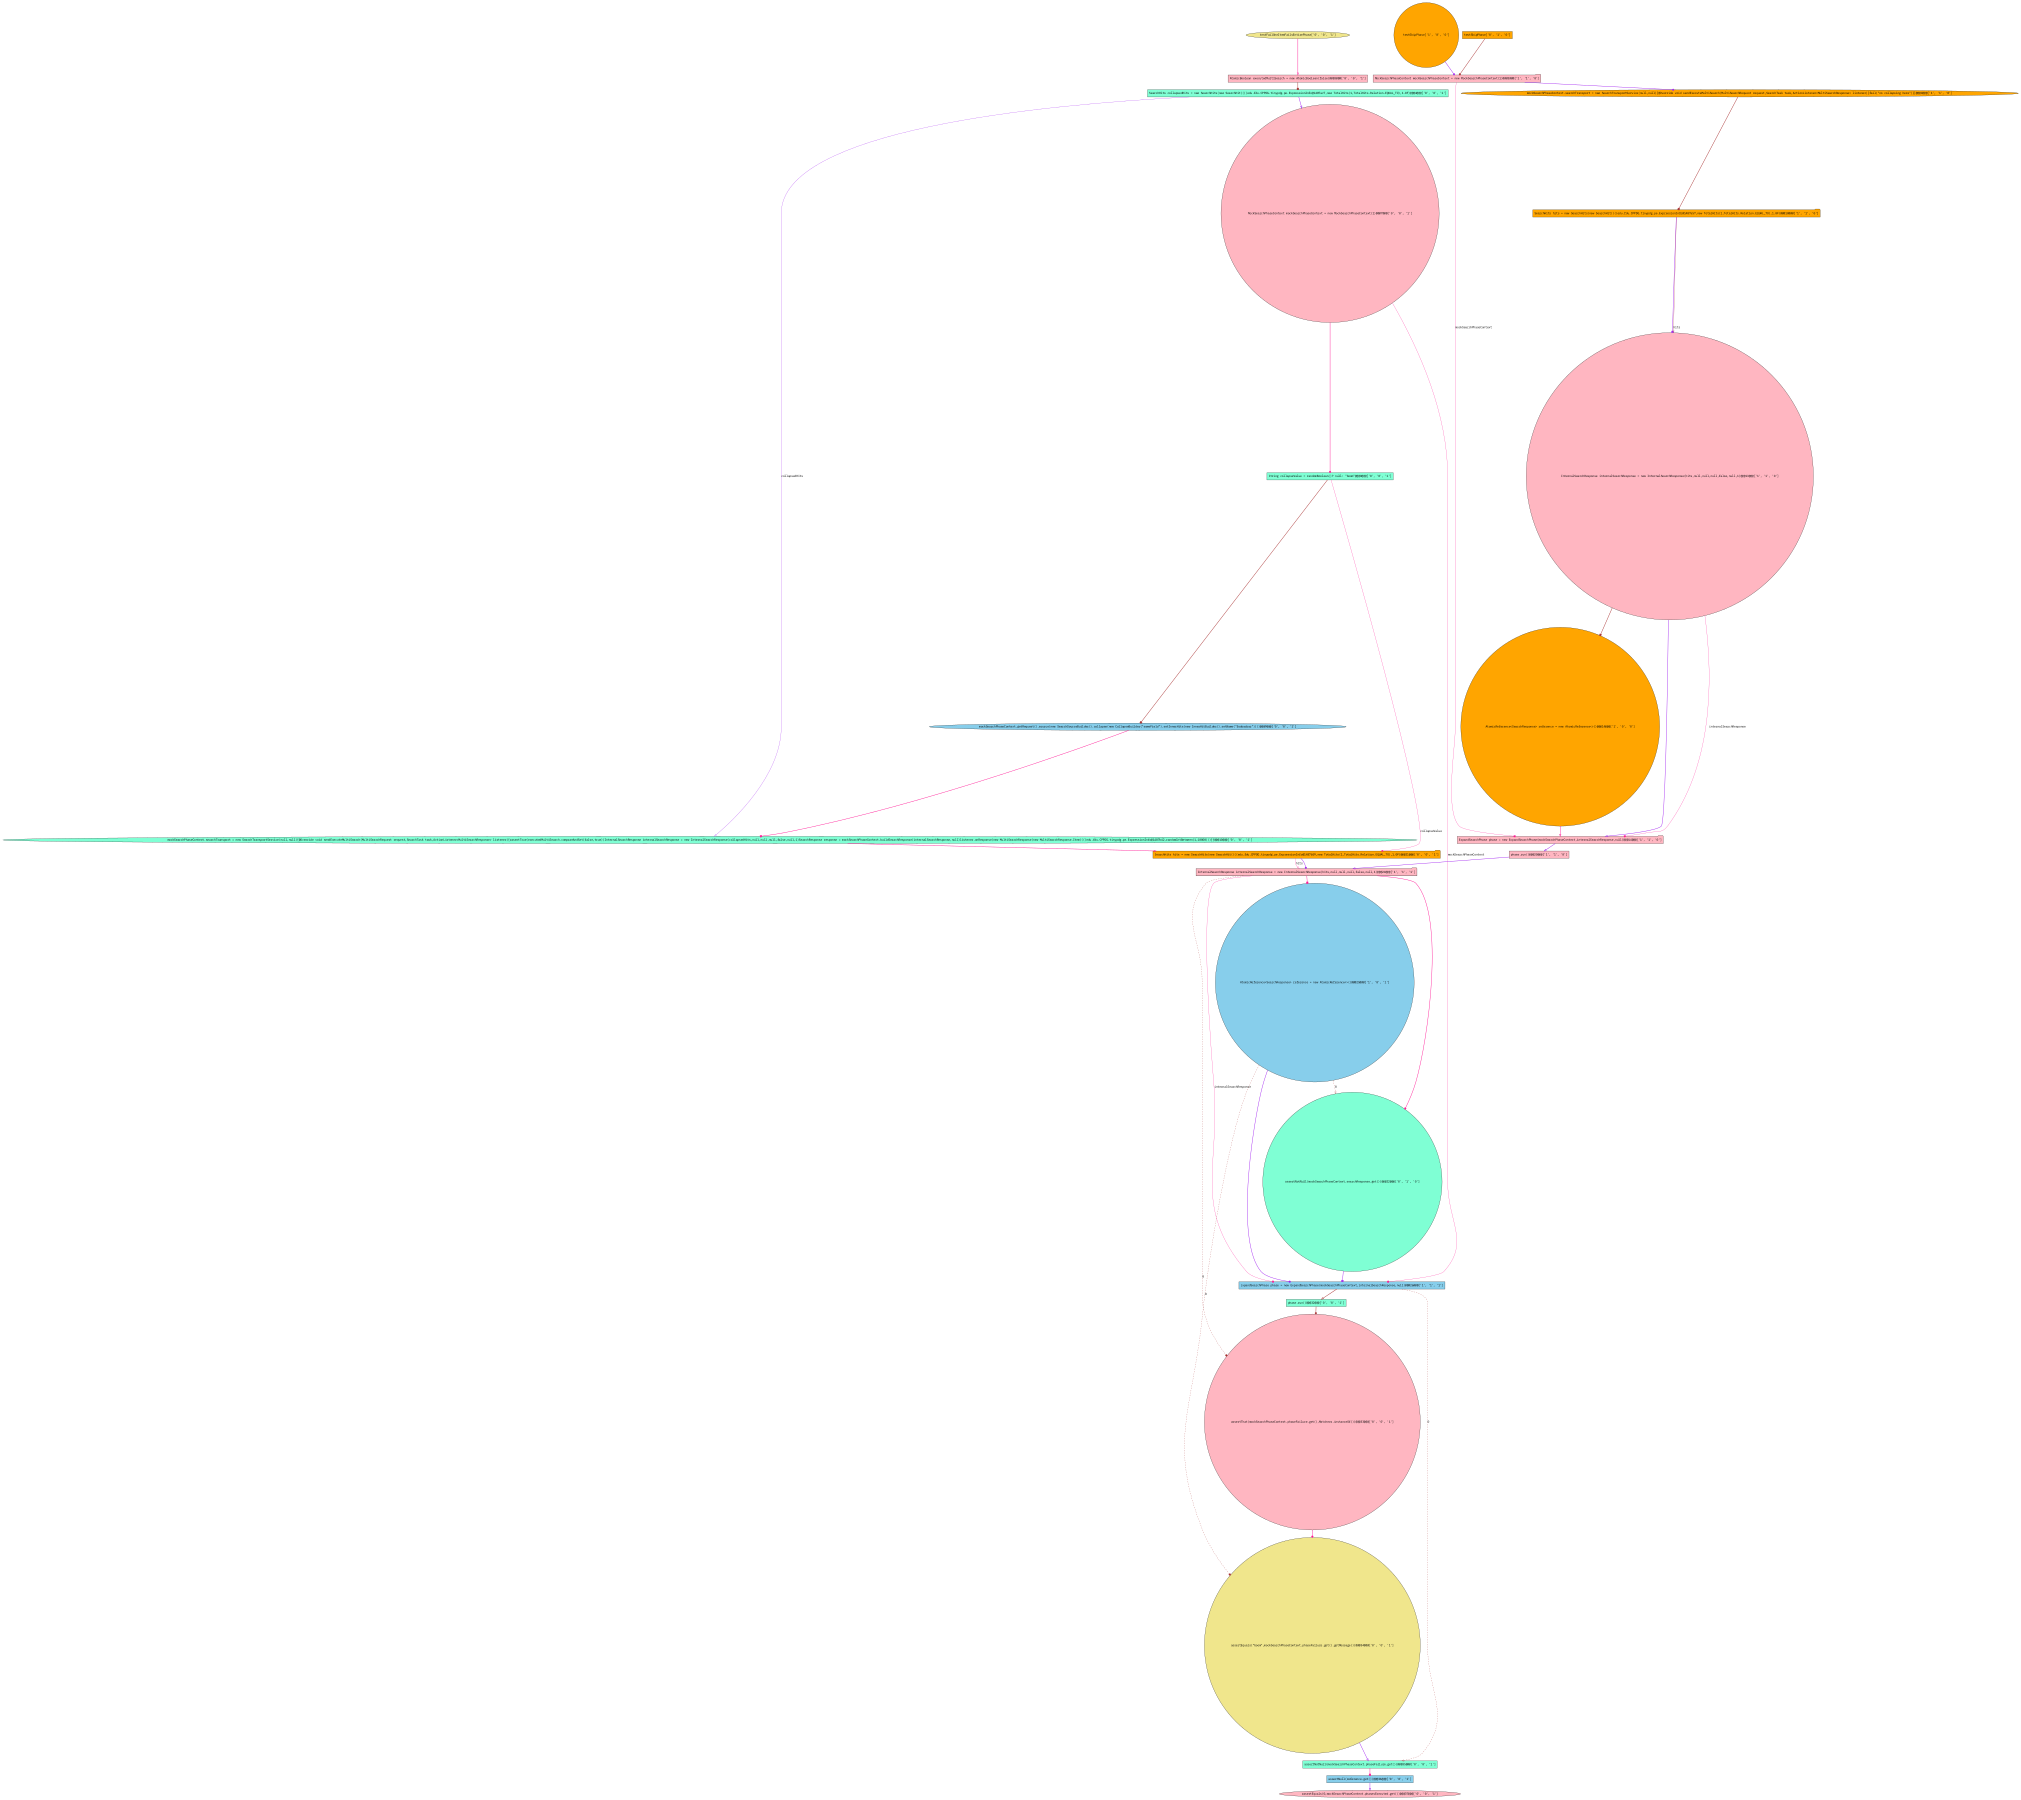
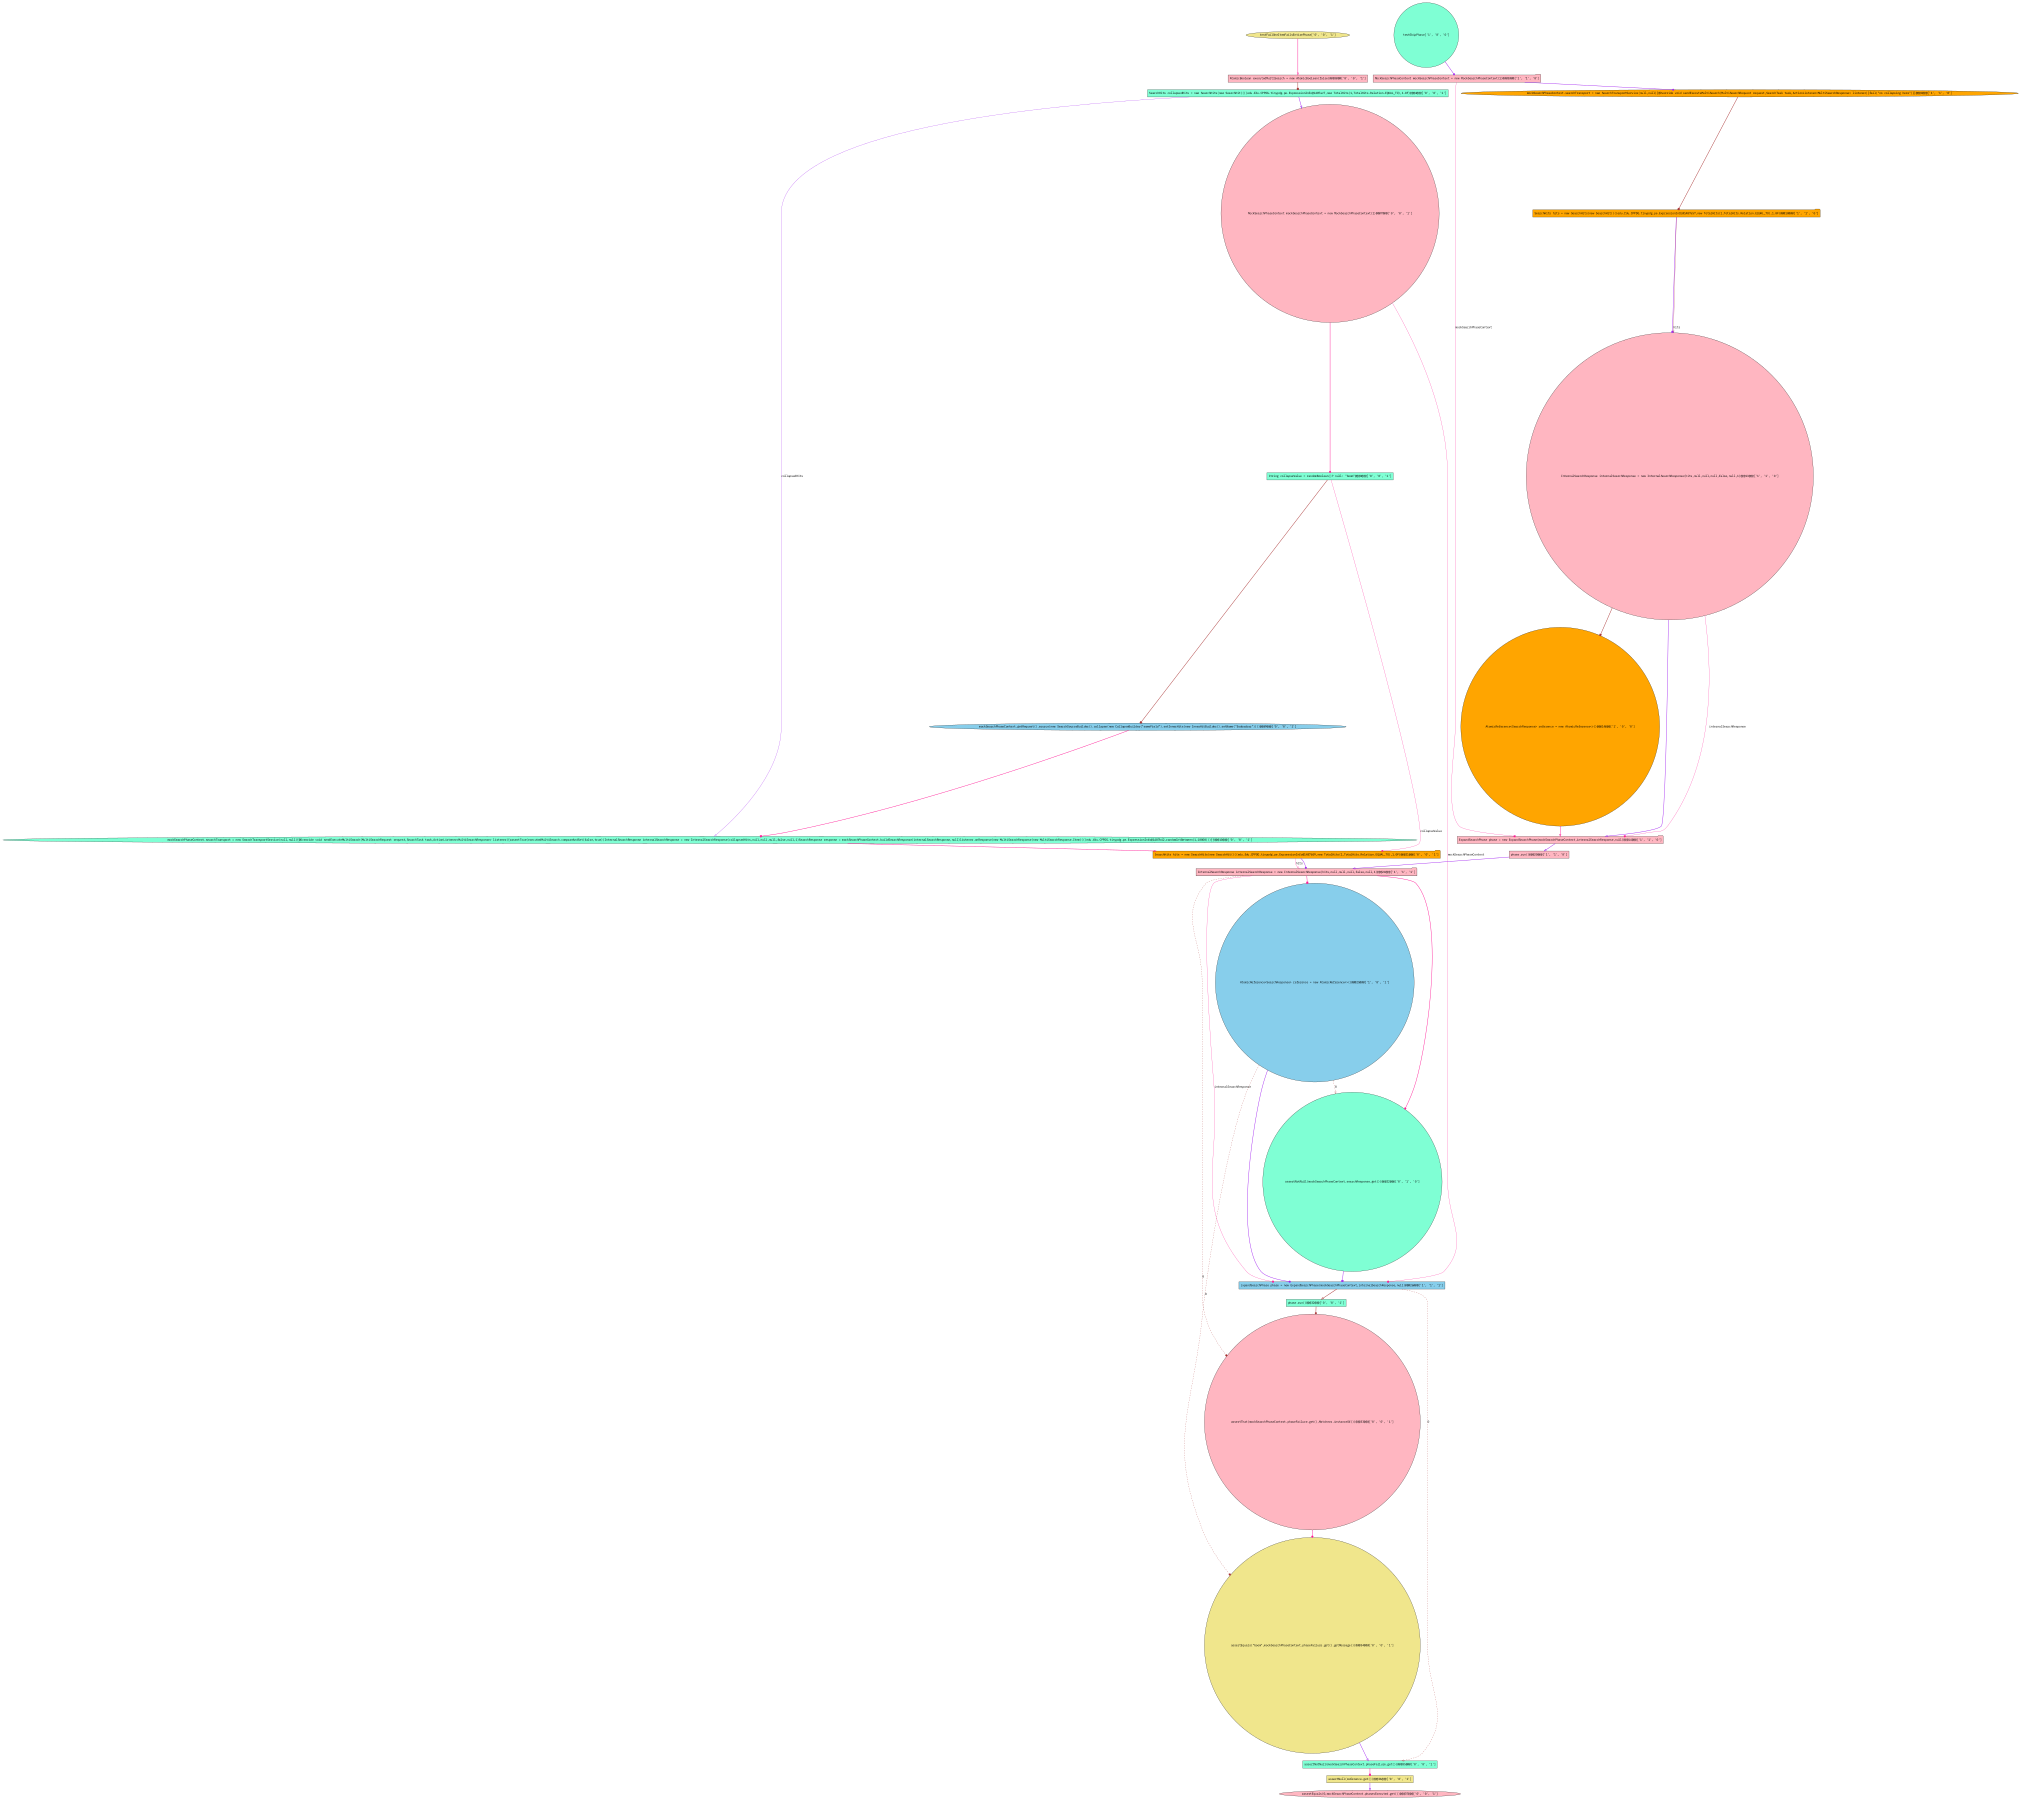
(1426, 35) -> (1426, 35)
(1487, 35) -> none
(1370, 1779) -> (1370, 1779)
